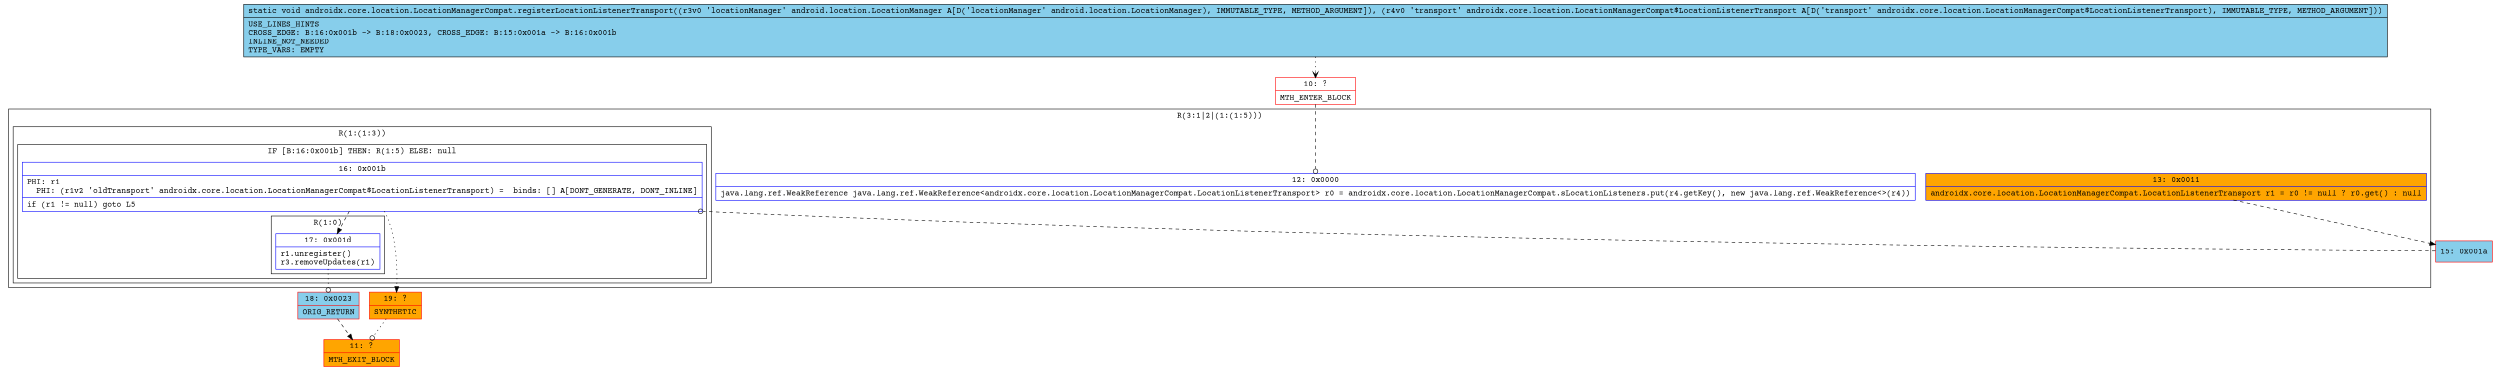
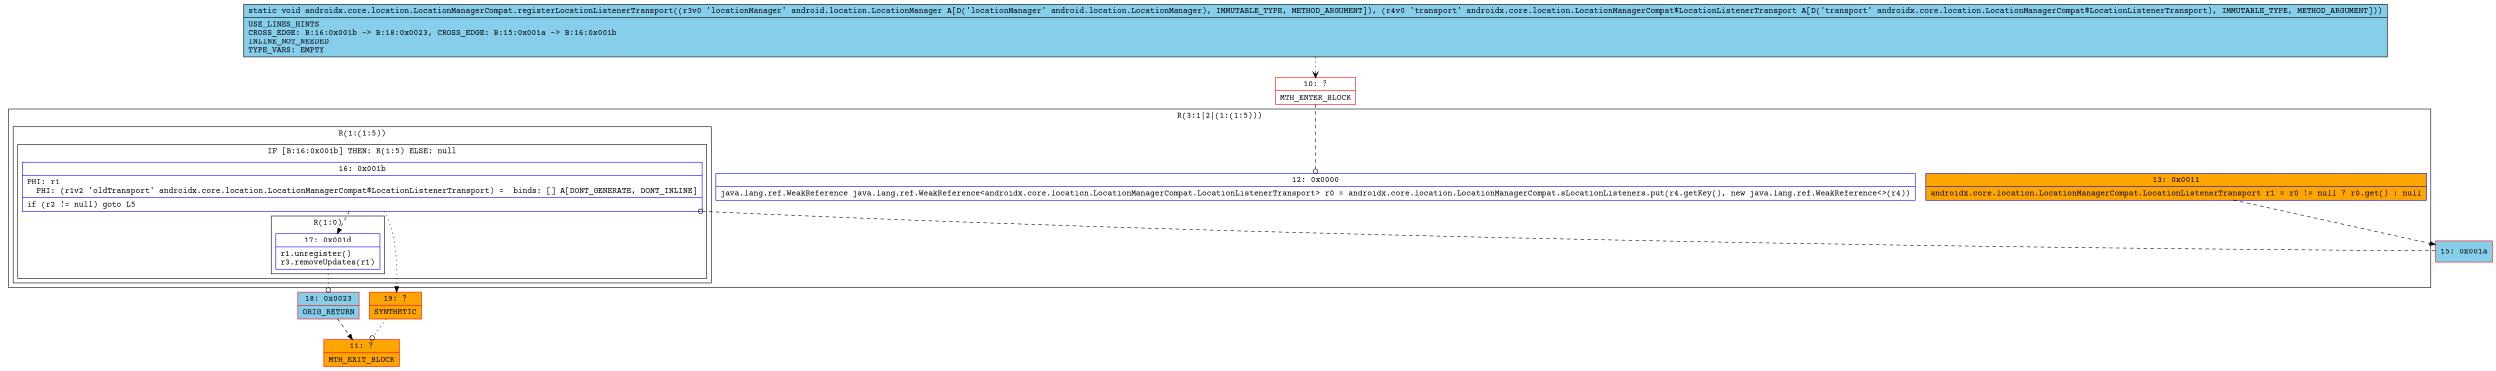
(362, 133) -> (362, 133)
(81, 204) -> (81, 204)
